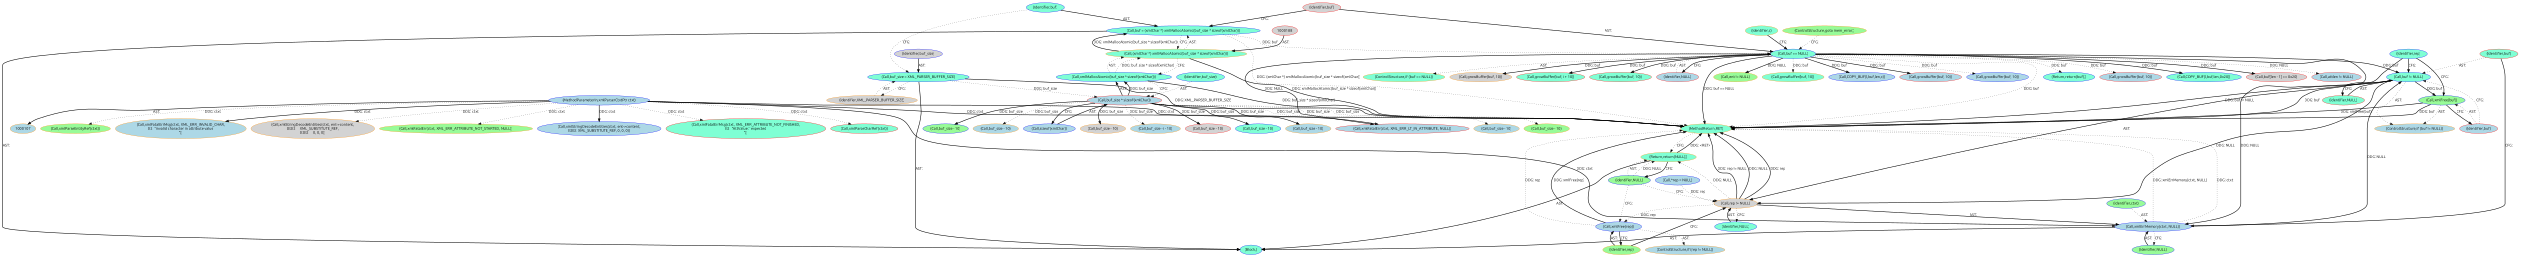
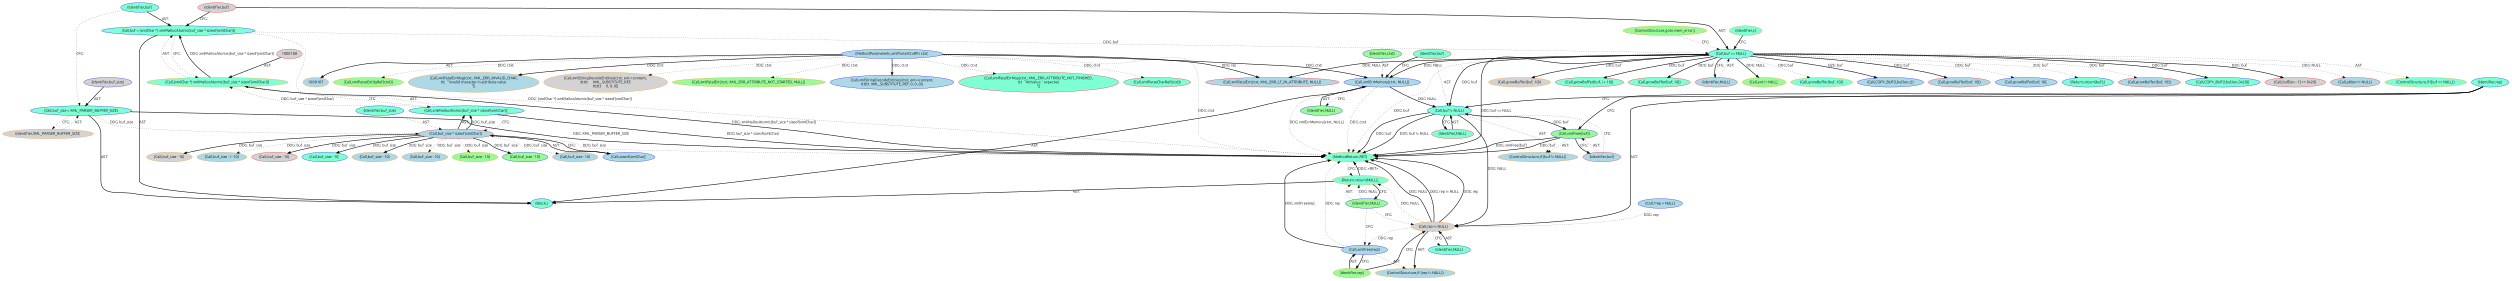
(1839, 65) -> (1835, 65)
(1139, 108) -> (1166, 57)
(975, 112) -> (1229, 65)
(1936, 215) -> (1417, 247)
